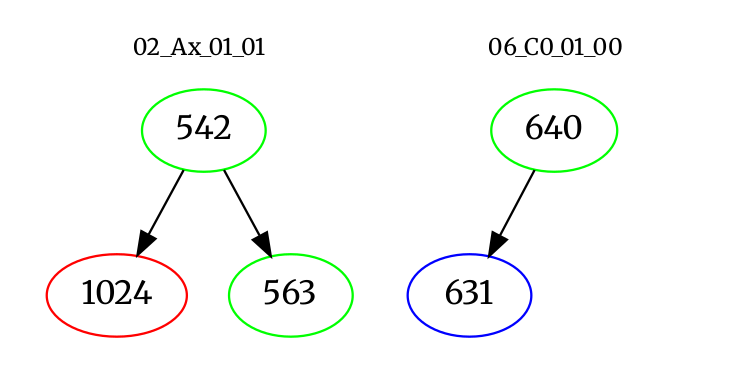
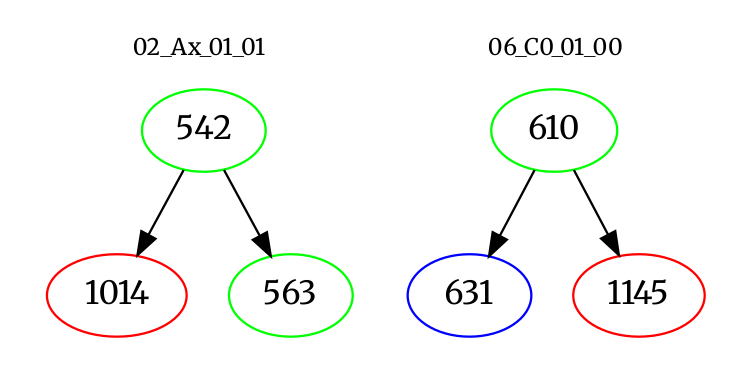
(554, 131) -> (554, 131)
(117, 295) -> (117, 295)
none -> (639, 295)
